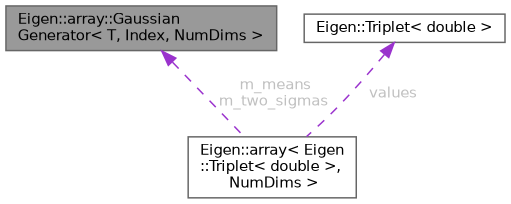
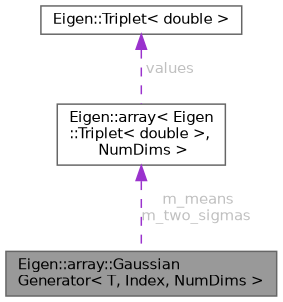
(208, 99) -> (141, 216)
